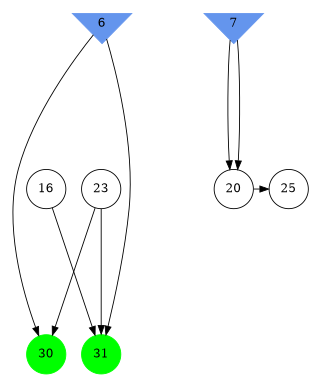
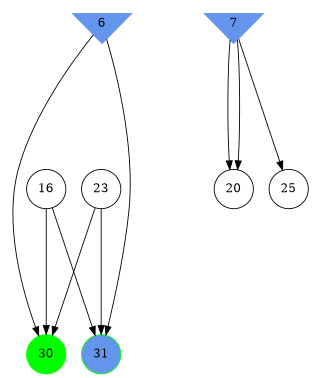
(257, 189) -> (259, 100)
none -> (46, 267)
(101, 354) -> (101, 354)
